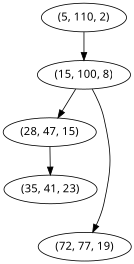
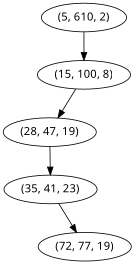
(84, 18) -> (84, 18)
(50, 132) -> (50, 132)
(110, 157) -> (66, 215)
